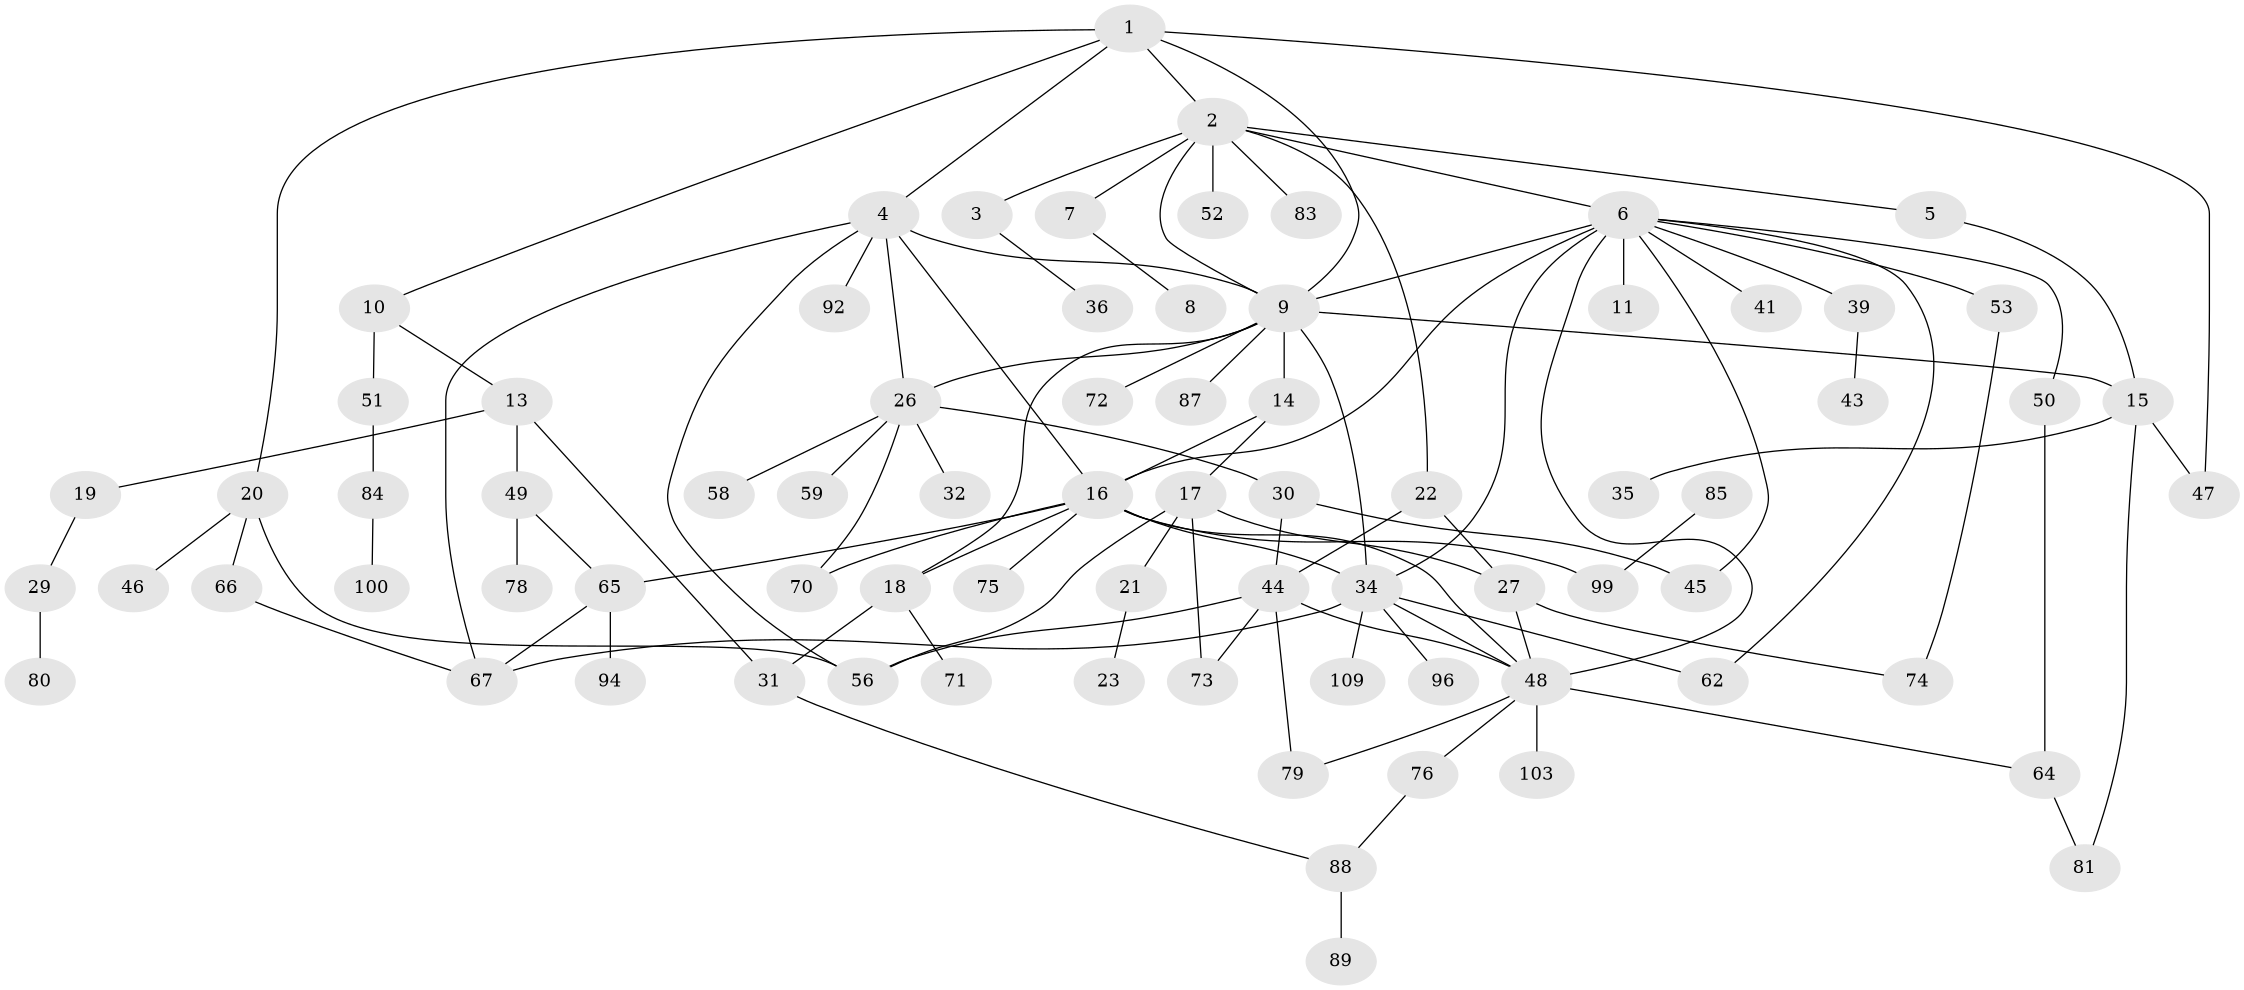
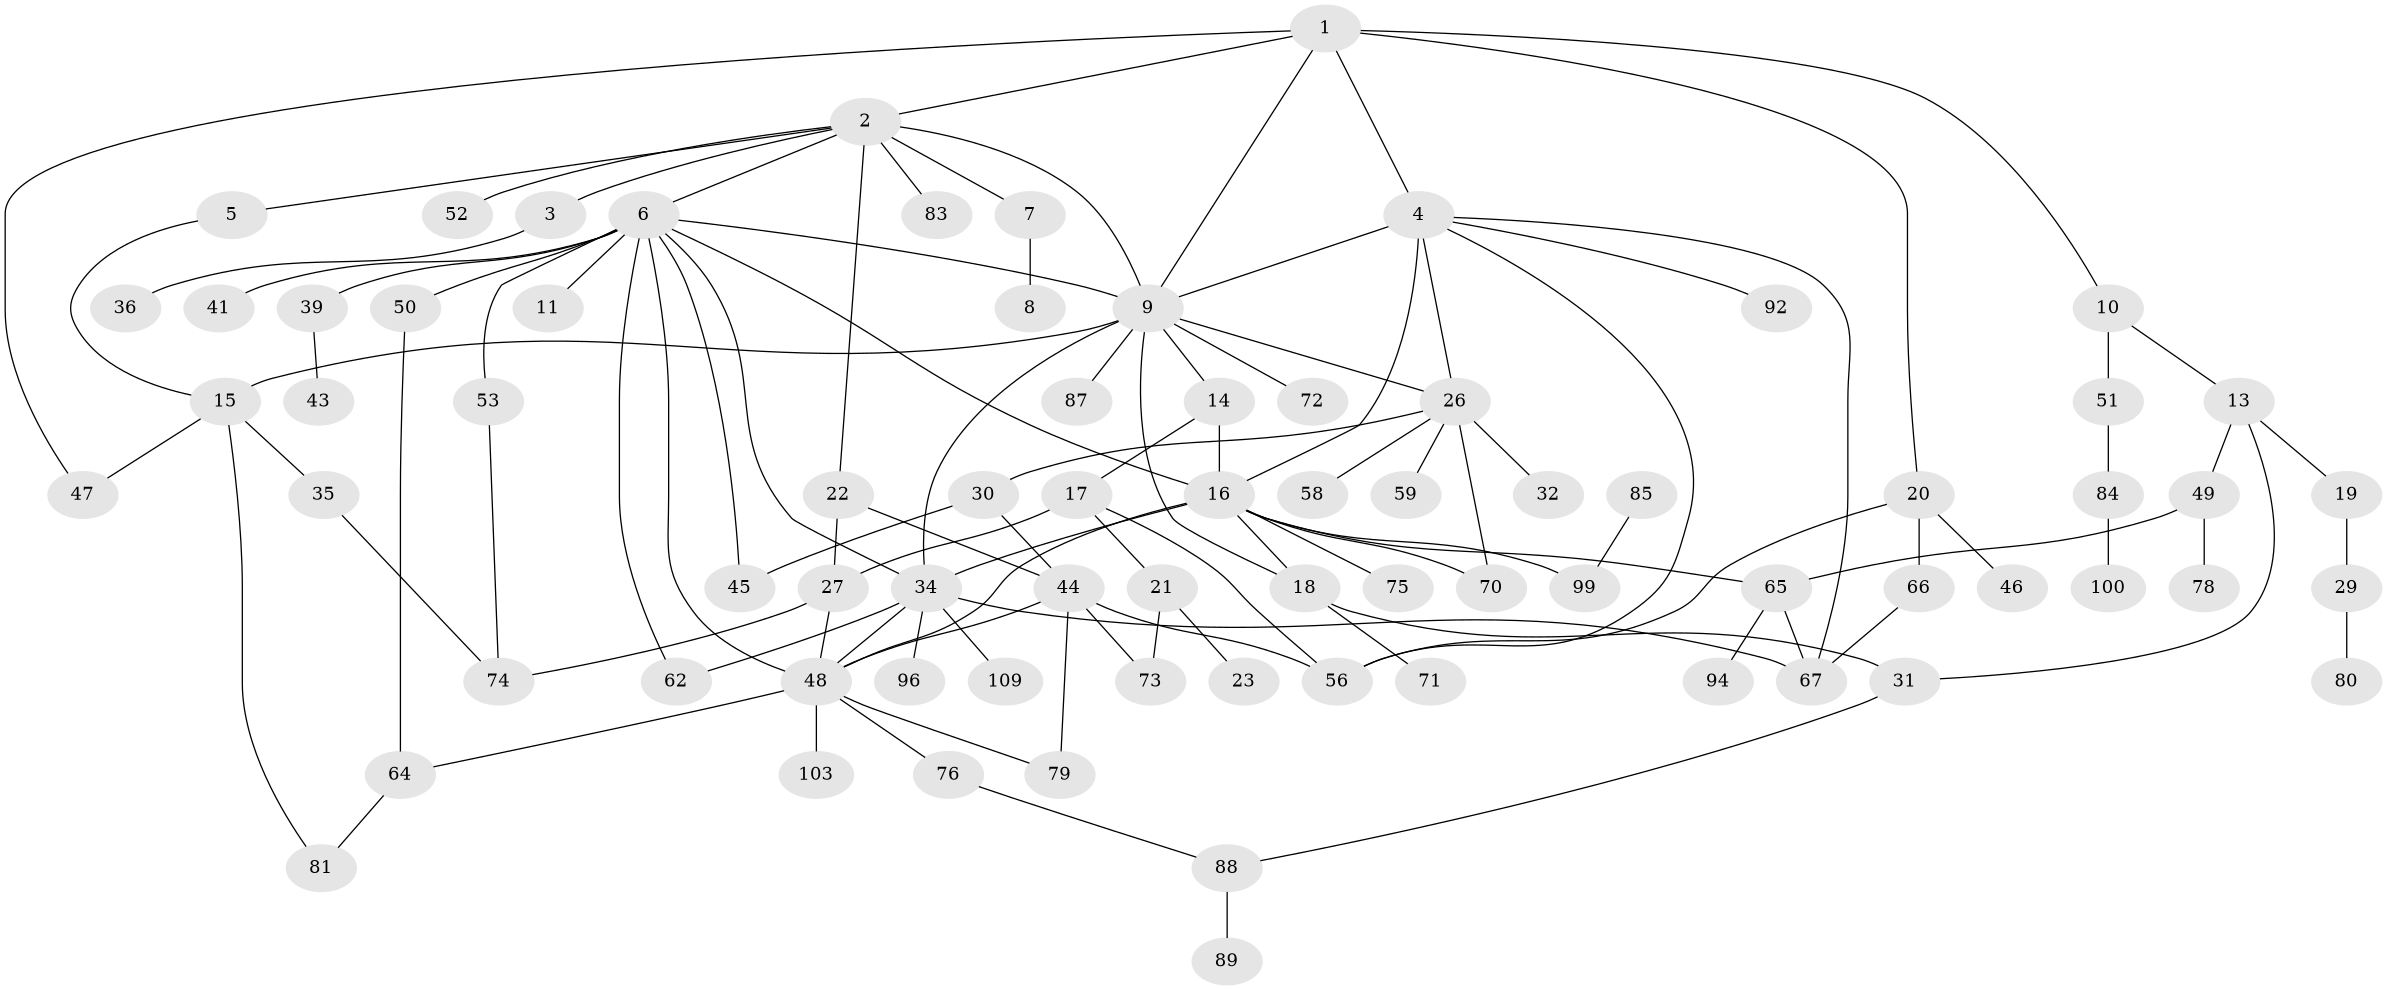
none -> (411, 588)
(1197, 588) -> (1157, 635)
